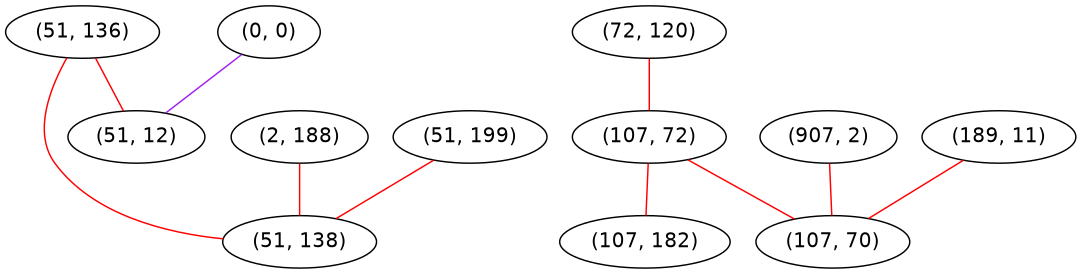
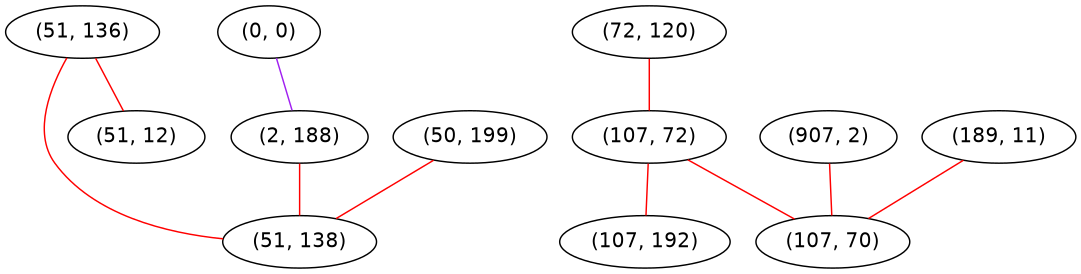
(204, 84) -> (284, 84)
(470, 137) -> (470, 137)
(645, 242) -> (645, 242)
